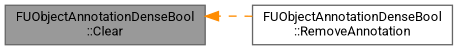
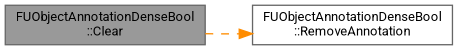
(235, 16) -> (222, 34)
